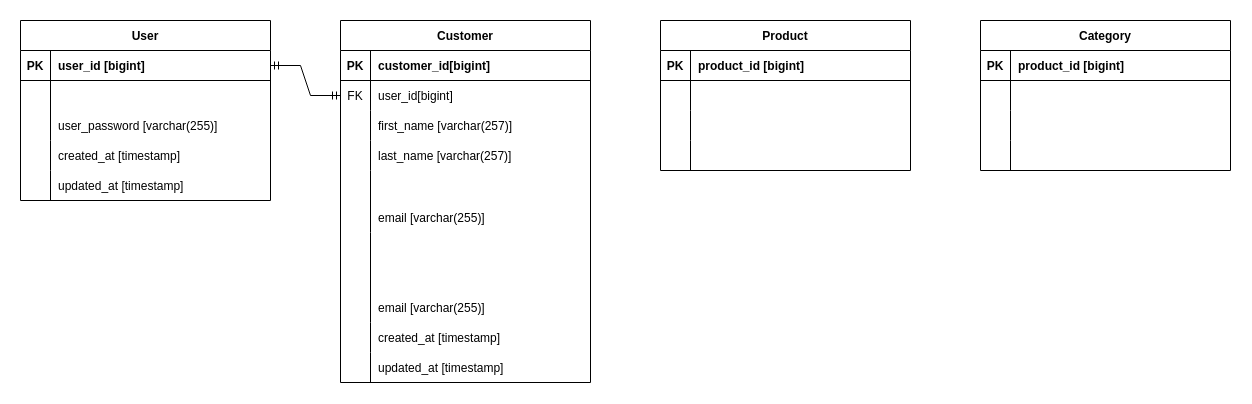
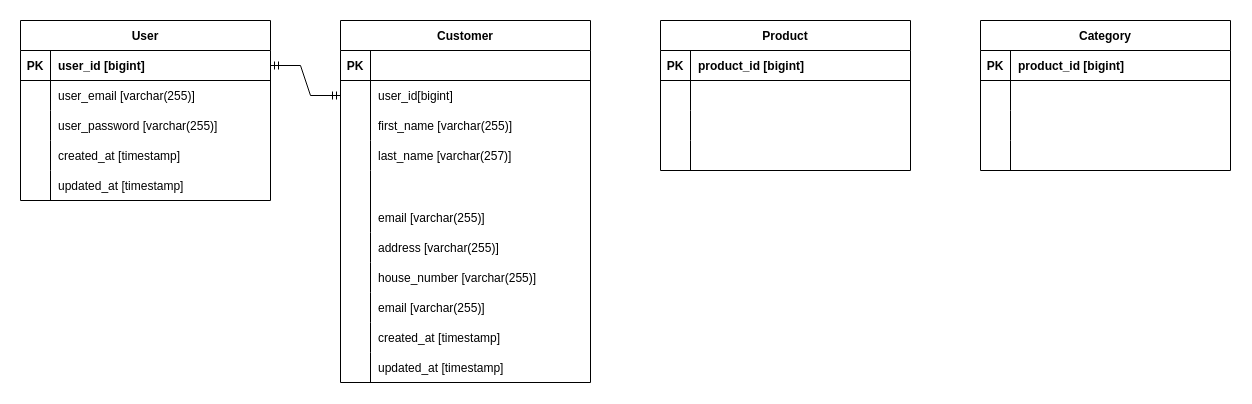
(481, 66) -> none
none -> (161, 96)
(356, 96) -> none
(459, 126) -> (459, 126)
none -> (481, 248)
none -> (481, 278)
